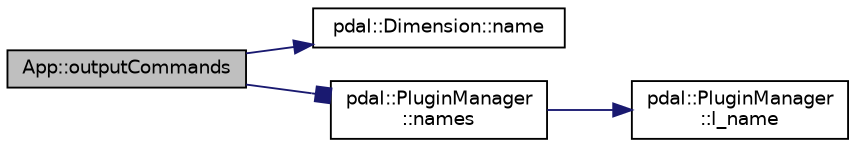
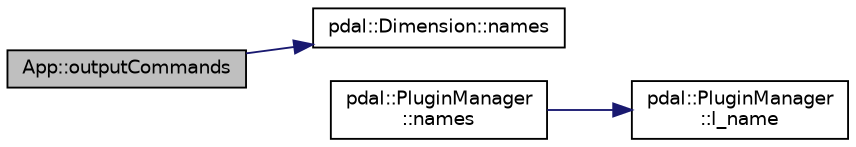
(439, 28) -> (439, 28)
(279, 89) -> none
